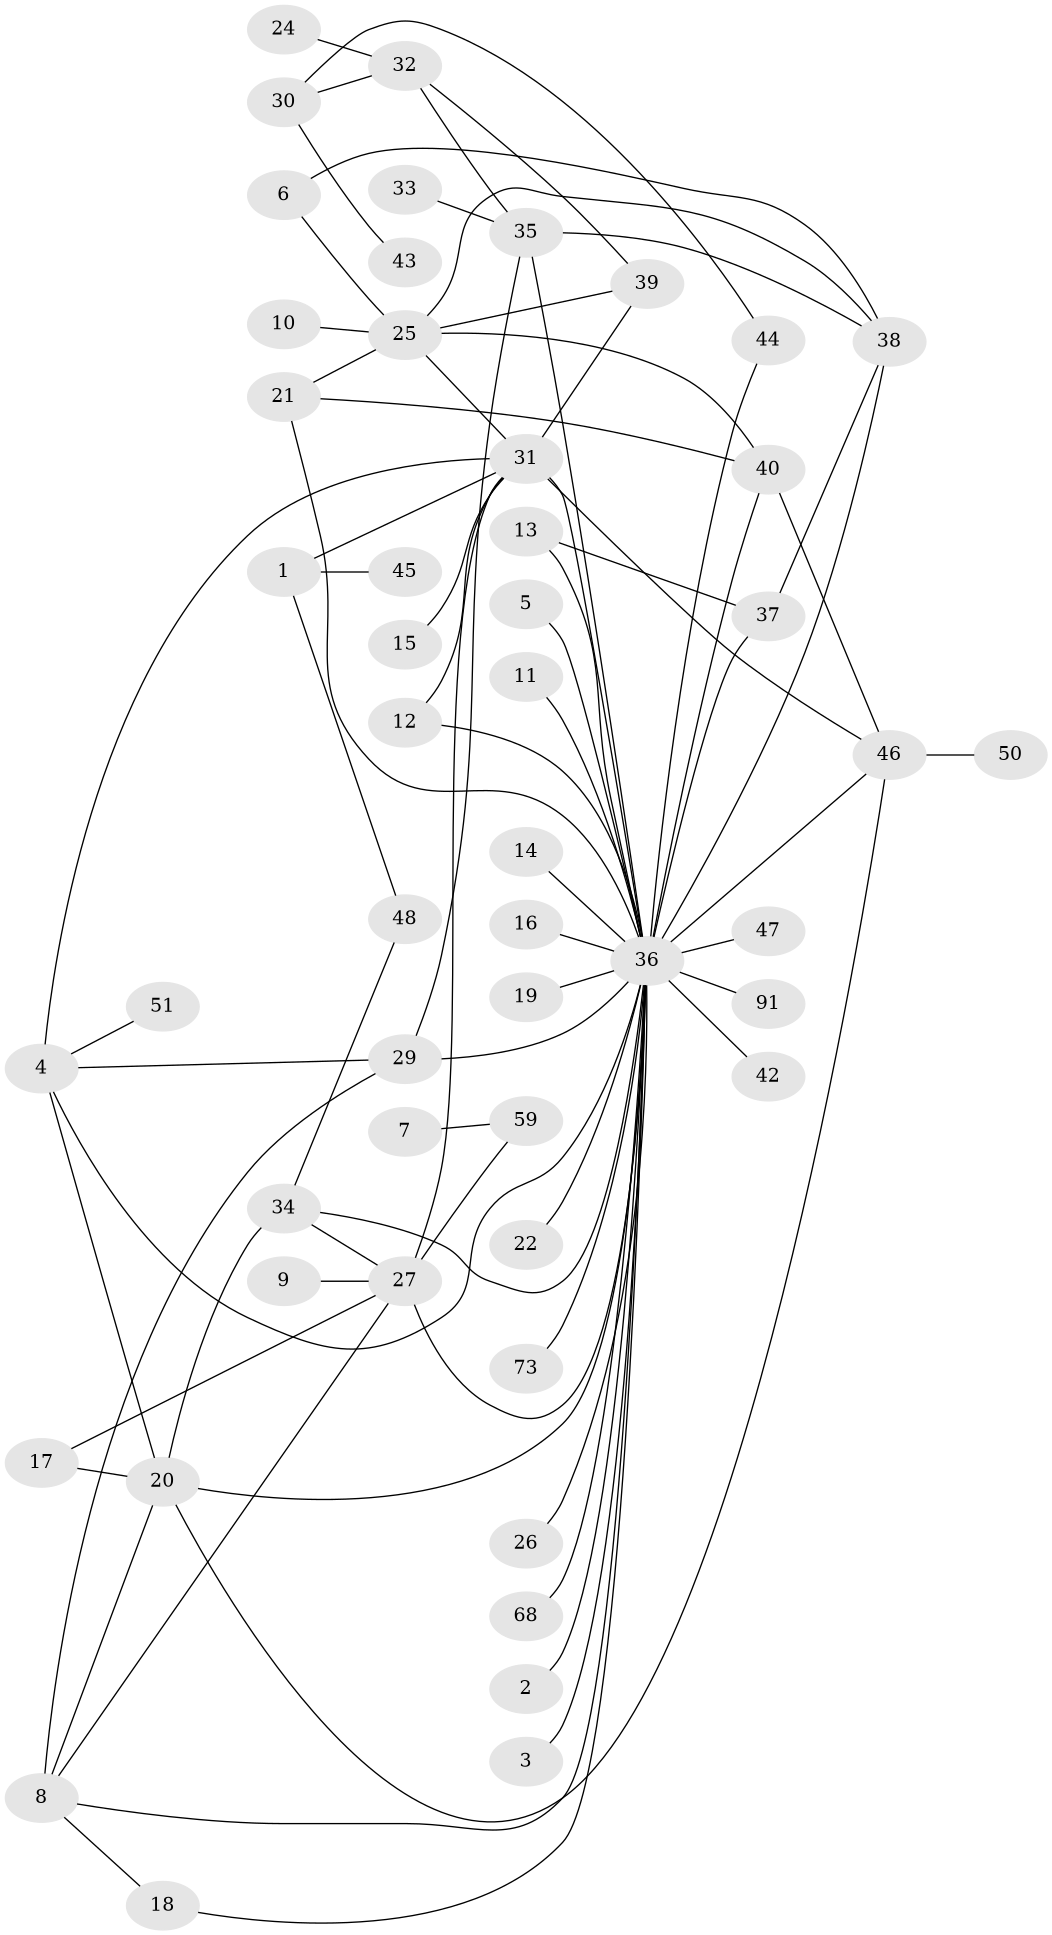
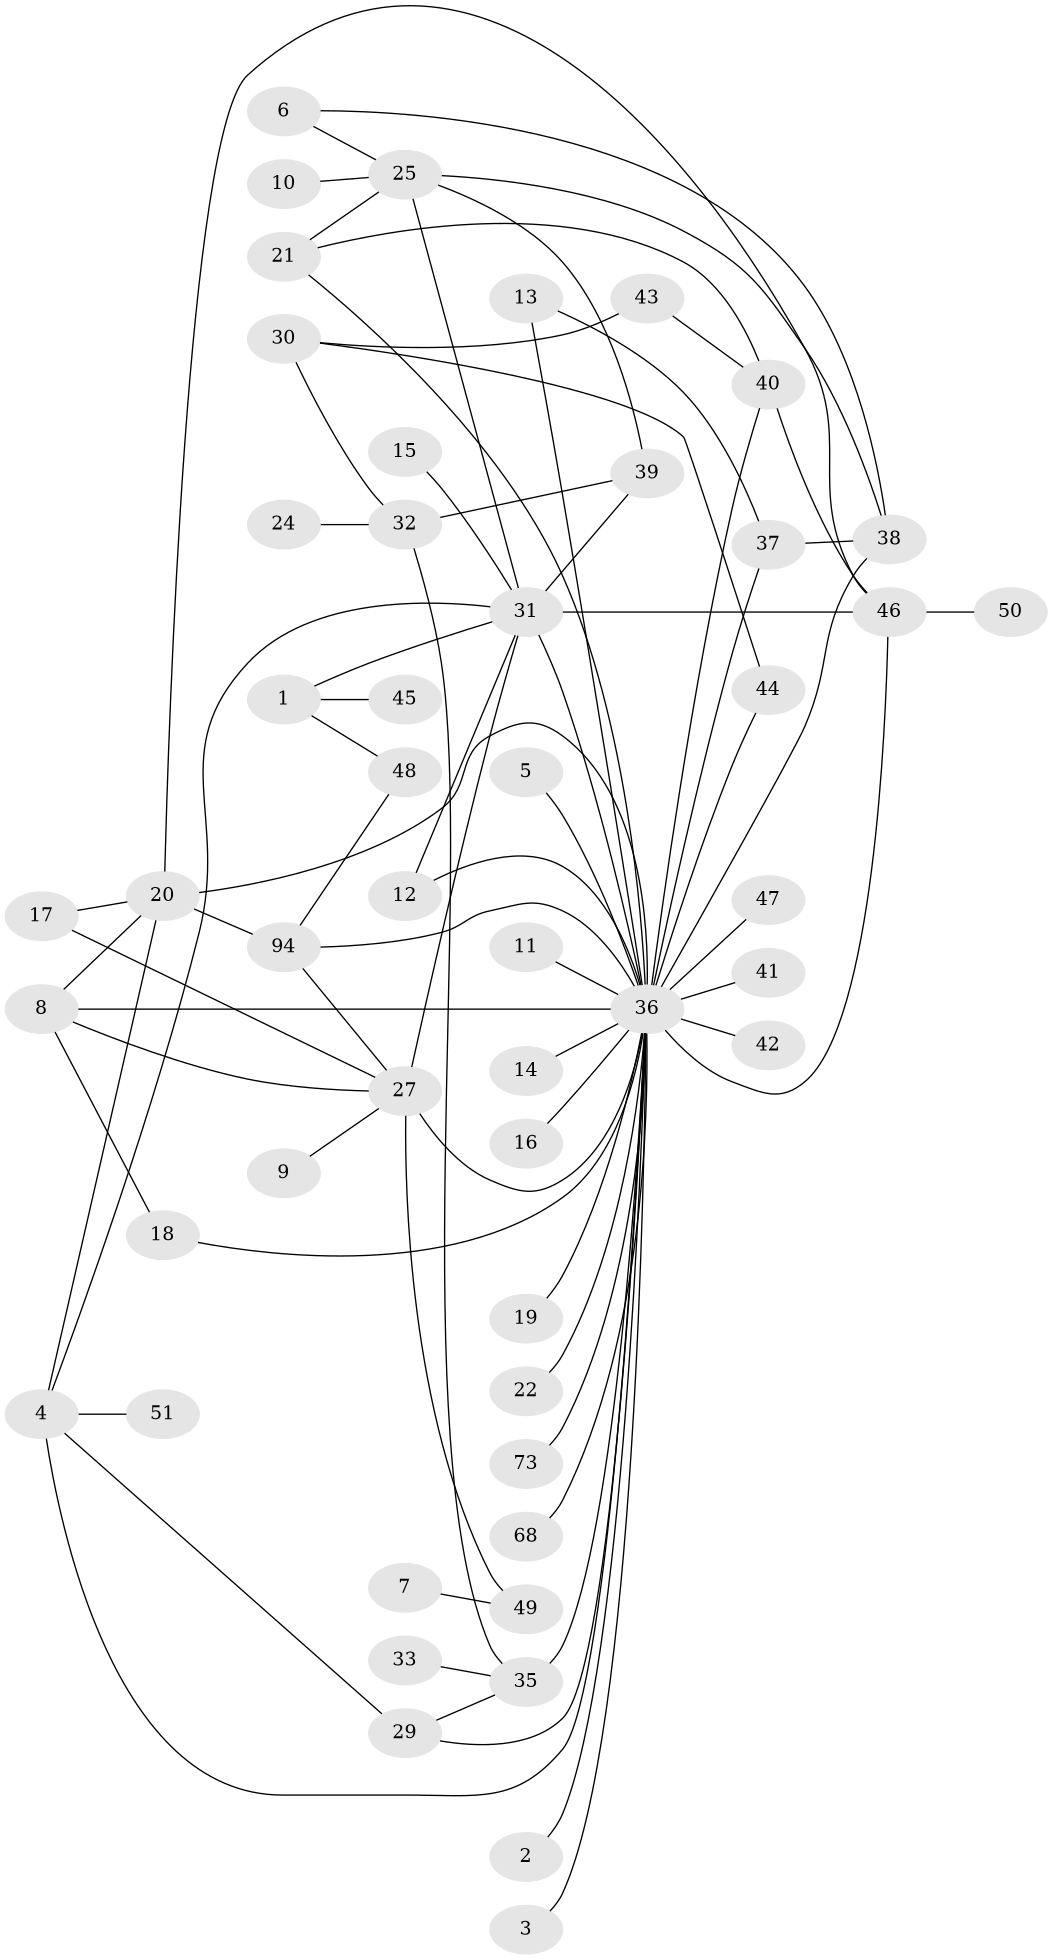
(726, 261) -> none
(614, 352) -> (708, 342)
(768, 1004) -> (768, 973)
(526, 1121) -> (526, 1609)
(284, 1209) -> (284, 947)
(126, 1401) -> none
(526, 1544) -> none
